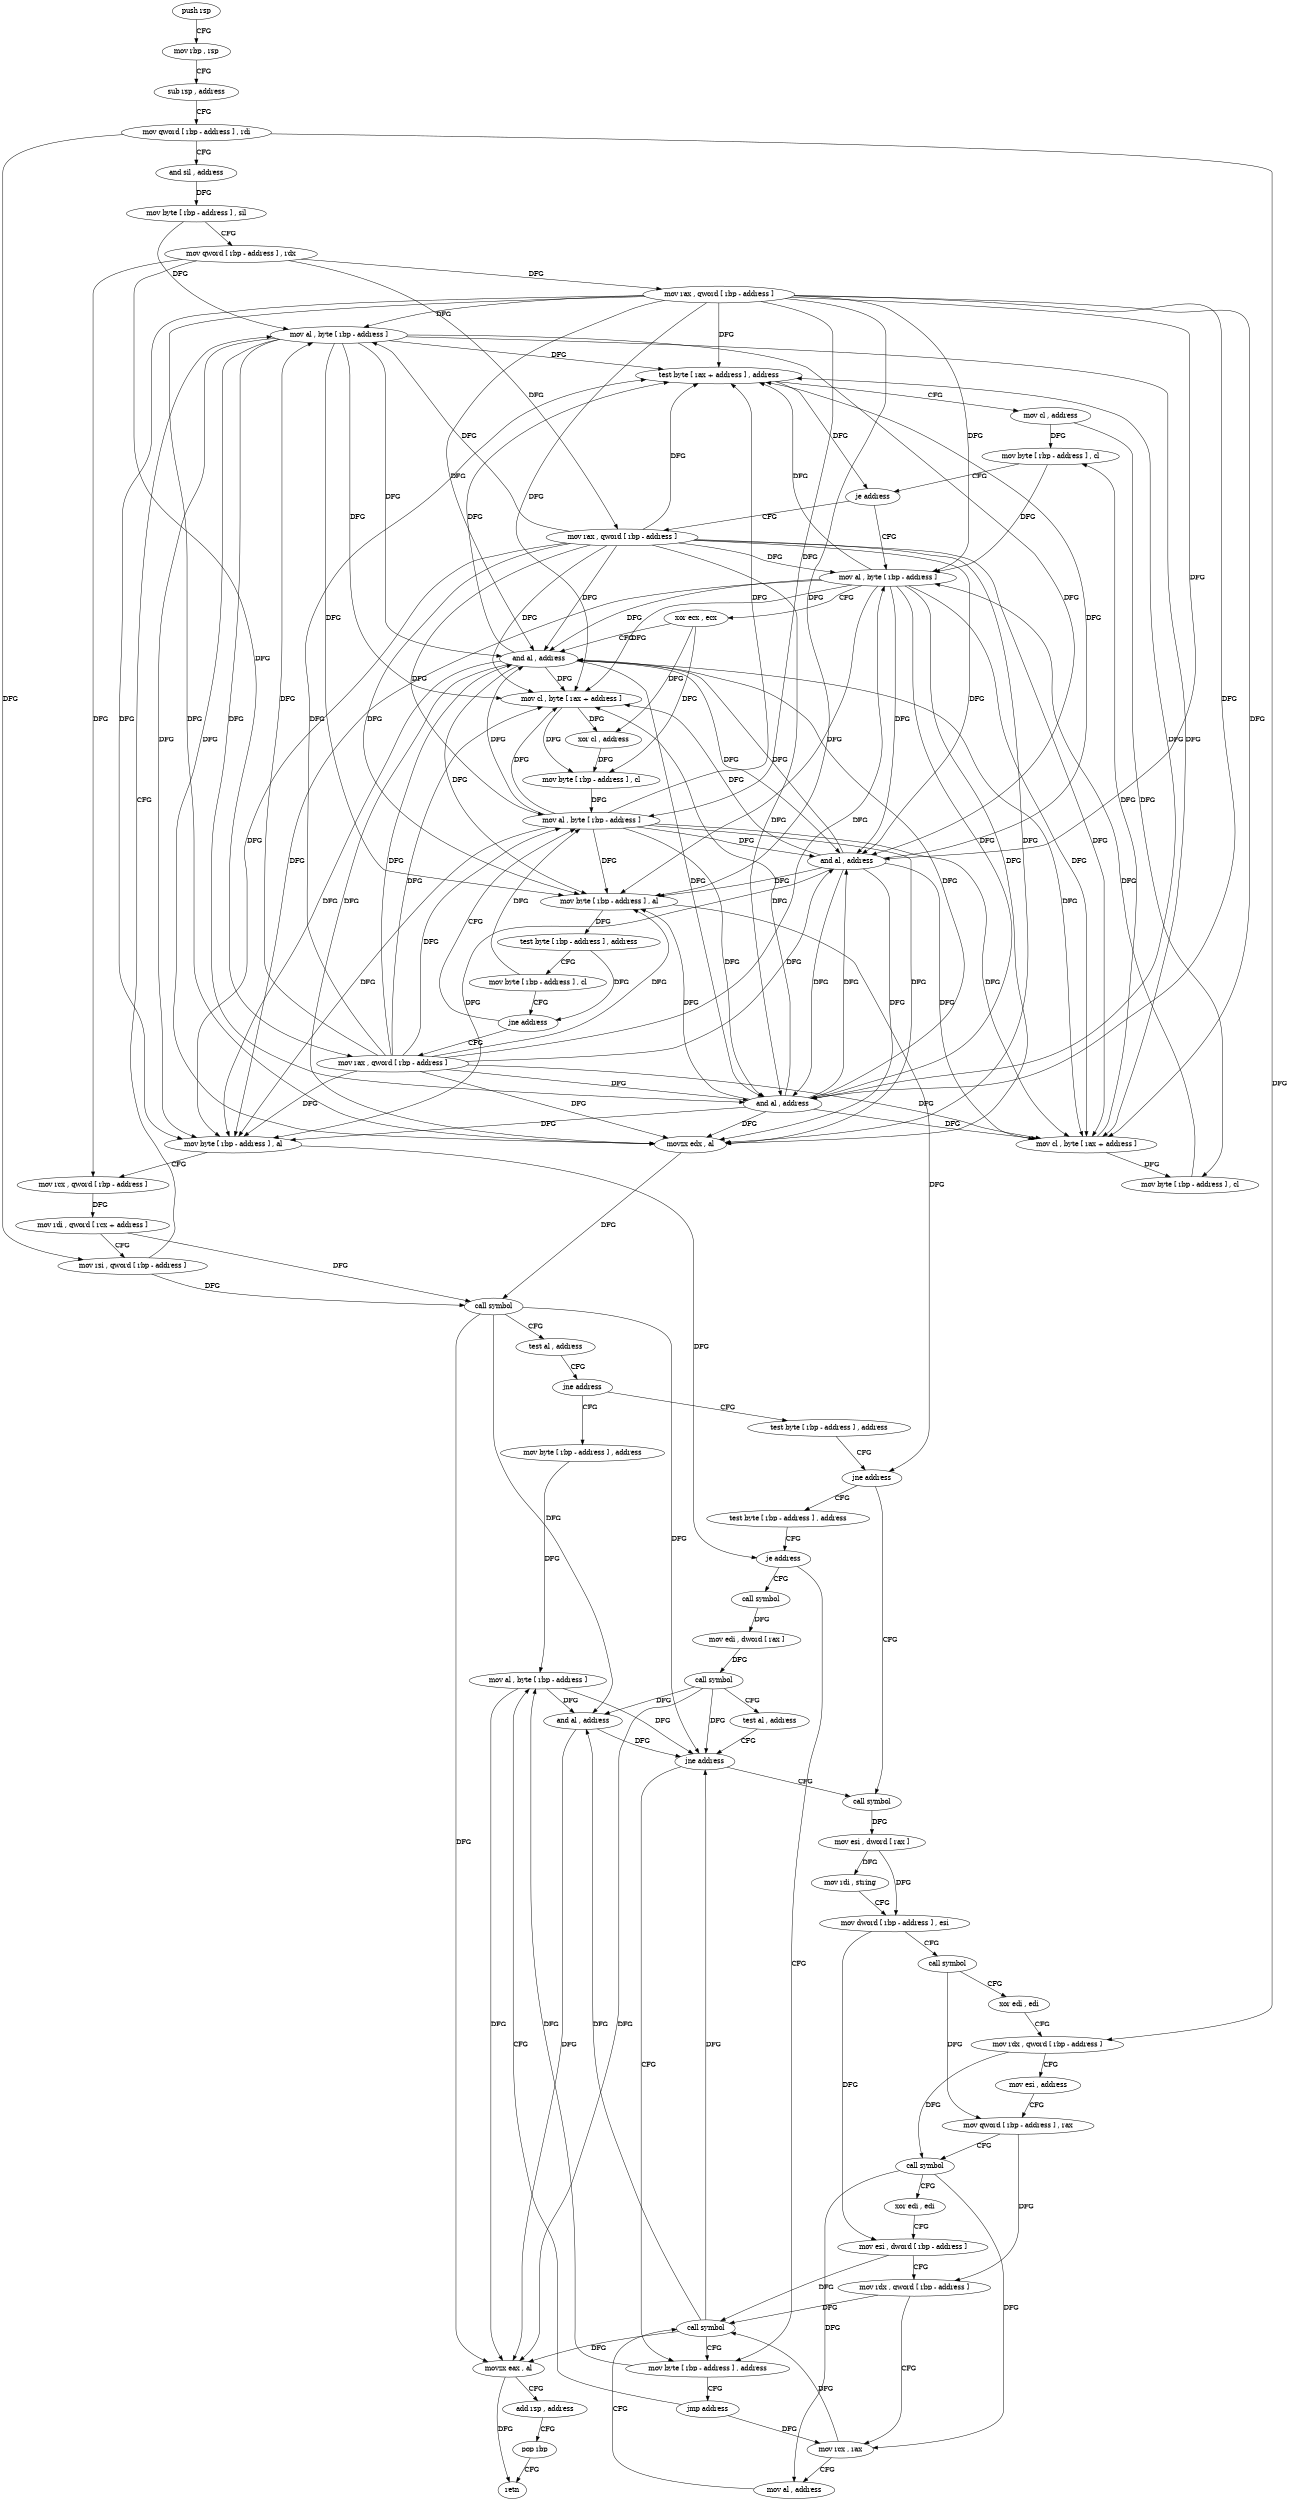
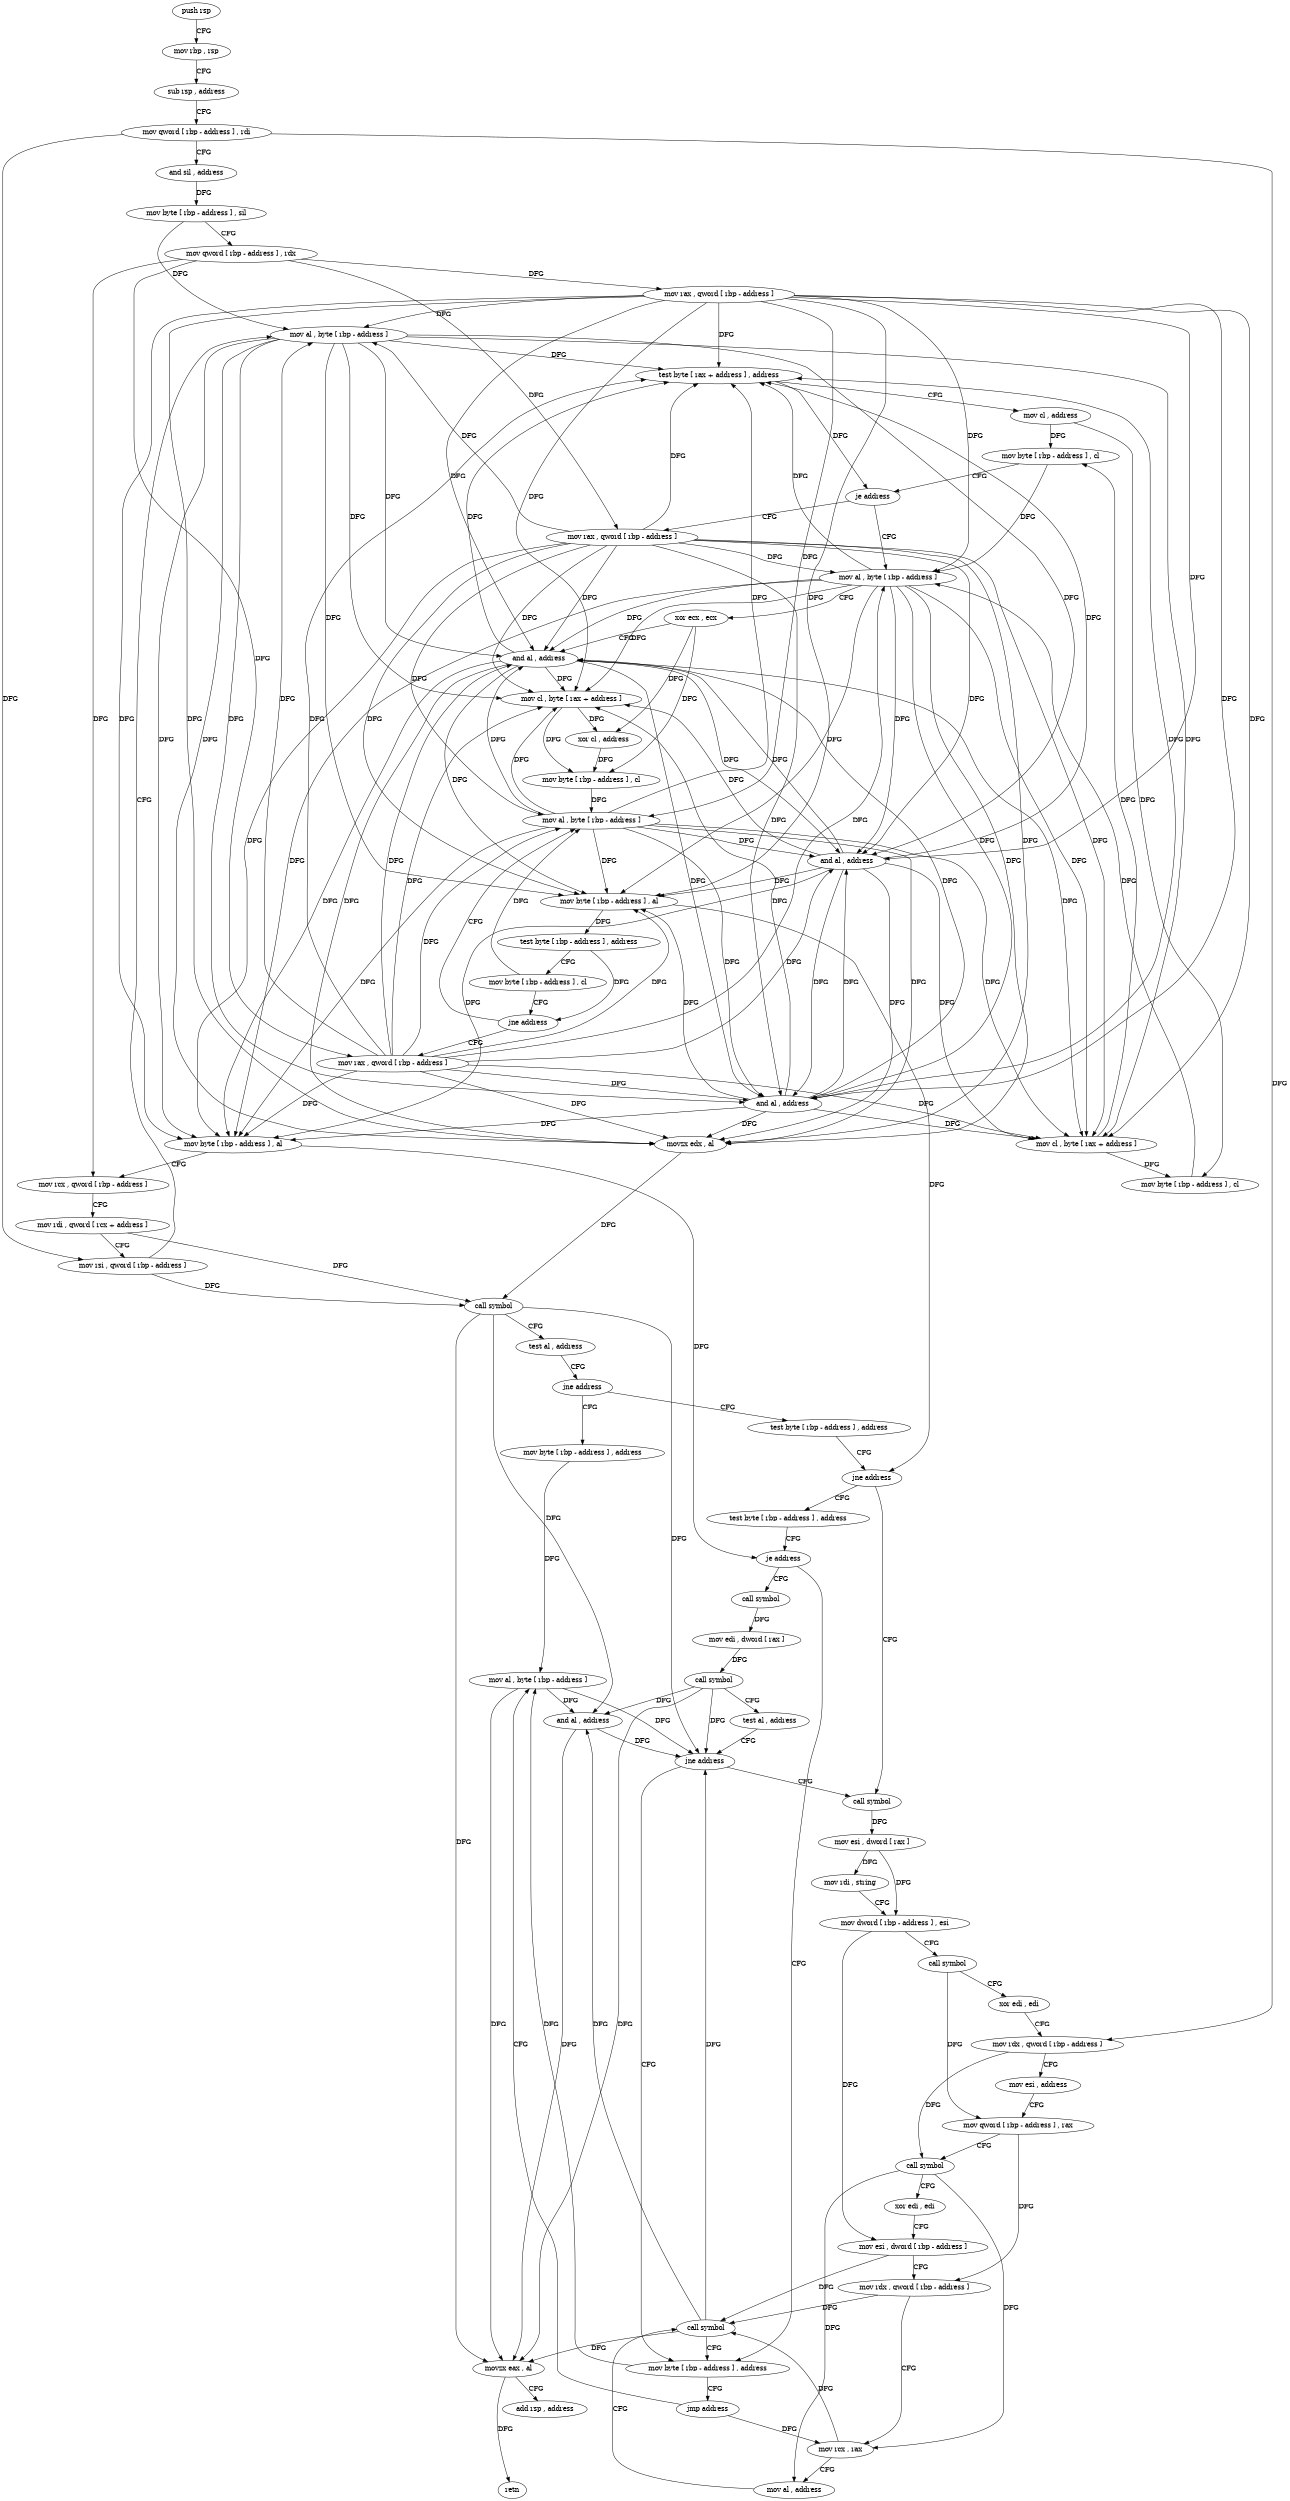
(100, 1205) -> (100, 1205)
(535, 2450) -> none
